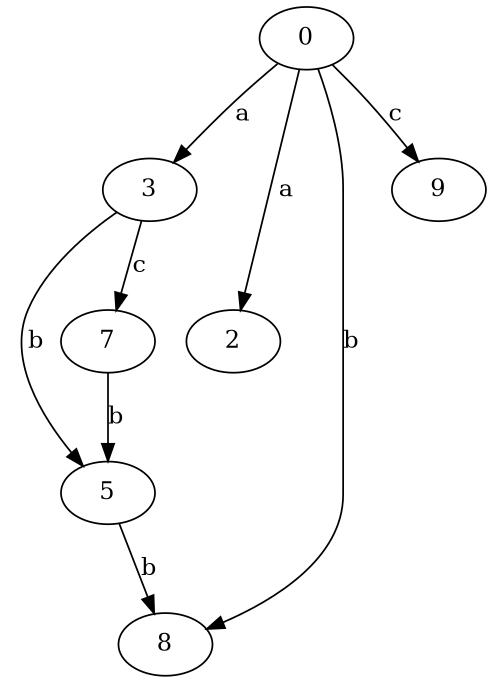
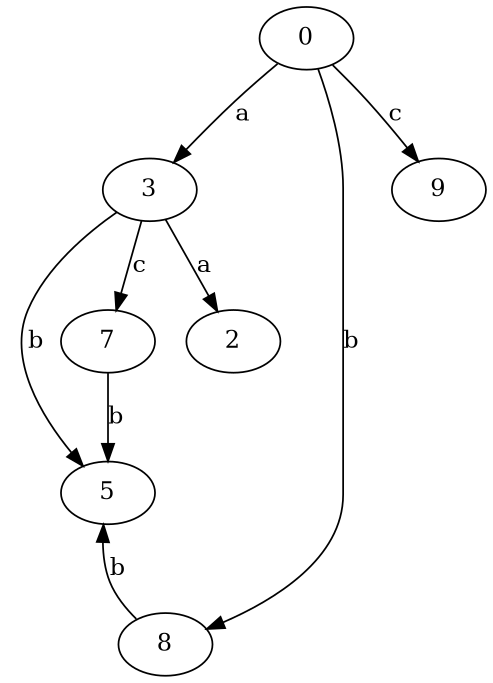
(272, 181) -> (187, 258)
(134, 560) -> (111, 584)
